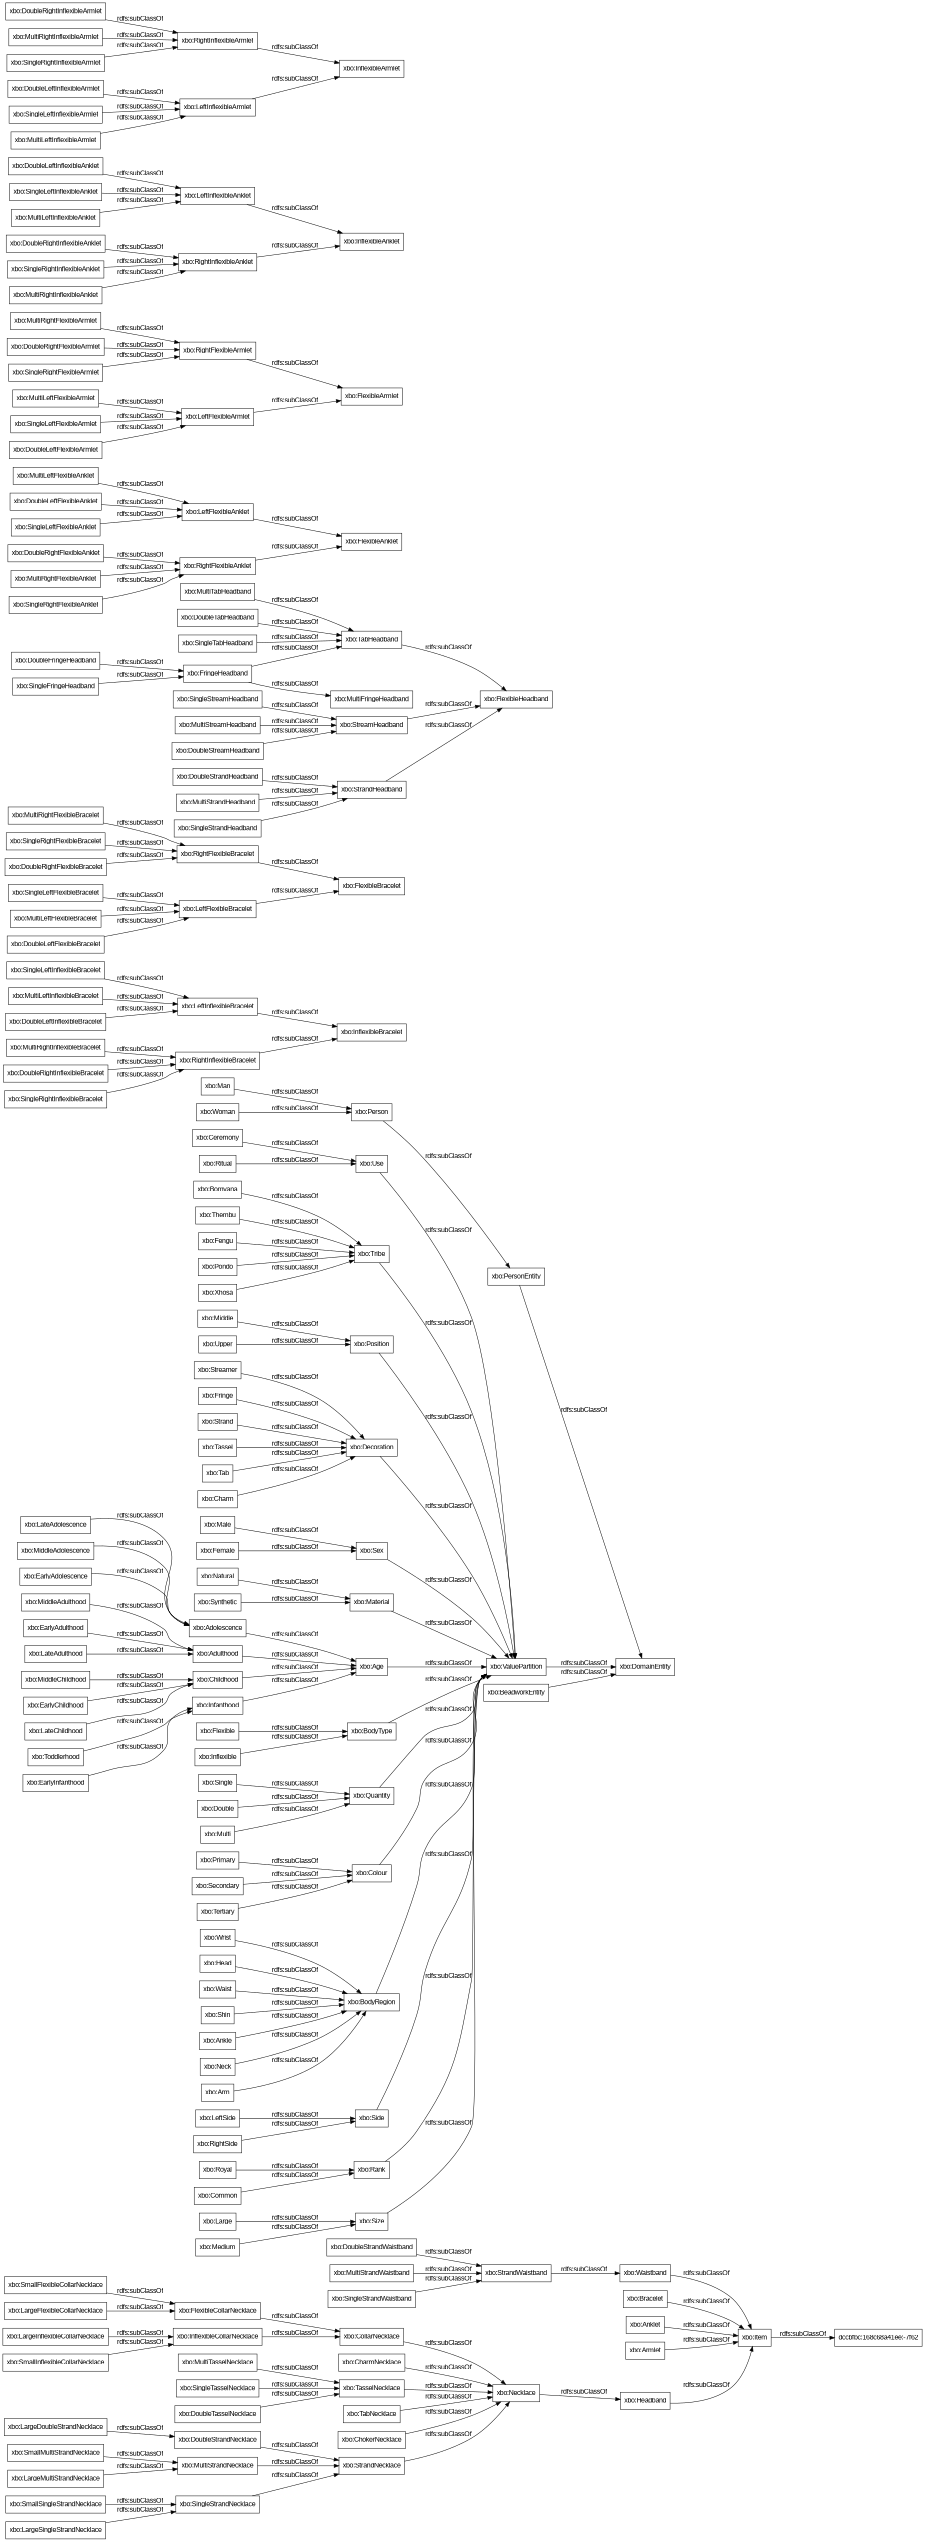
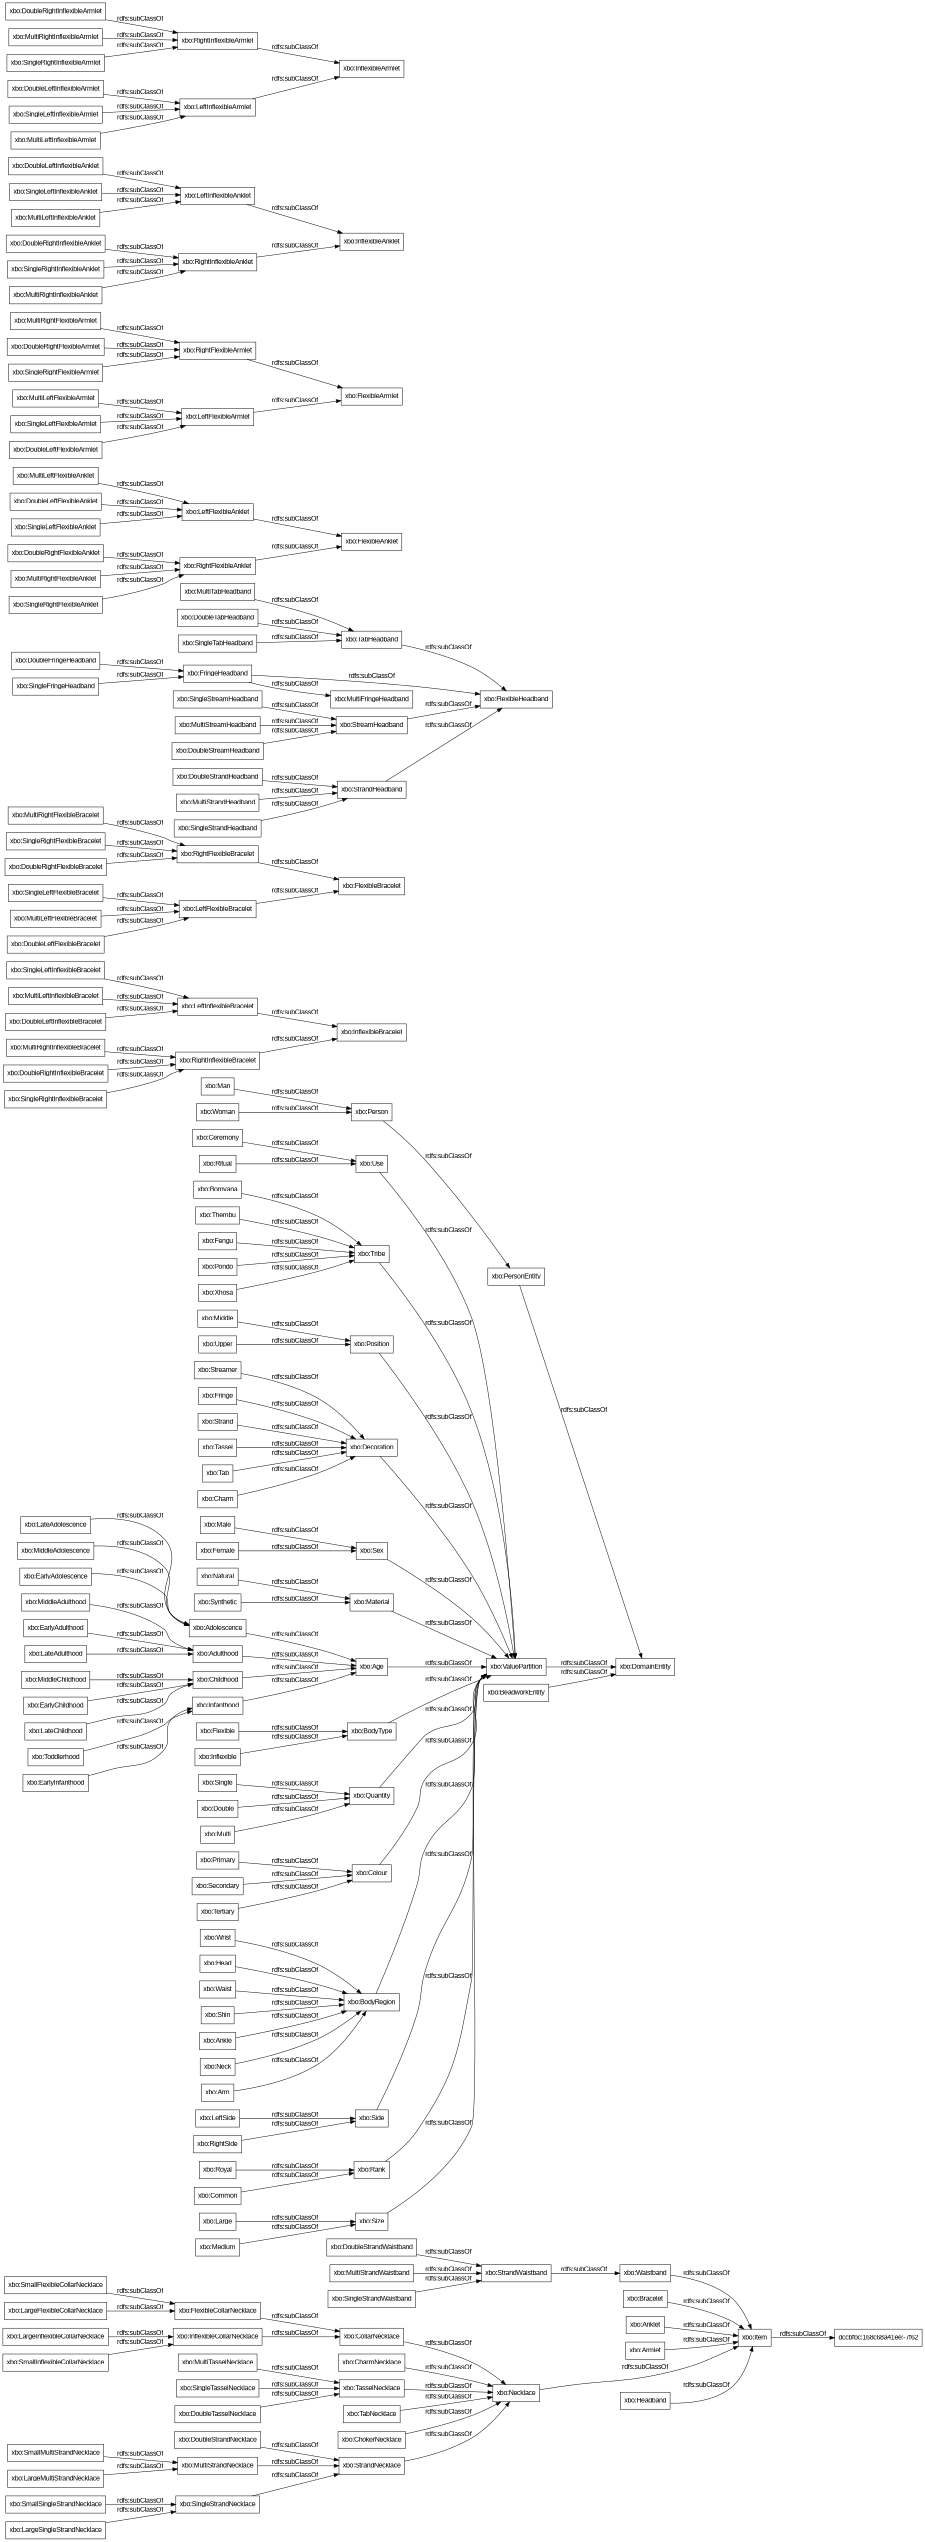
(294, 657) -> (364, 682)
(578, 2397) -> (639, 2378)
(56, 2427) -> none
